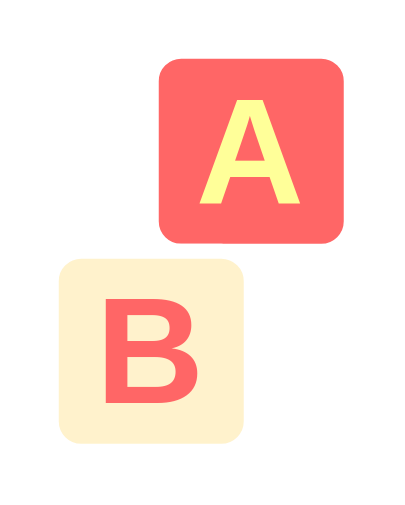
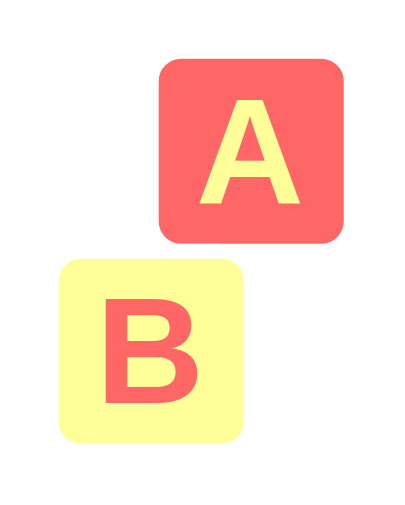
(151, 351) -> (151, 351)
